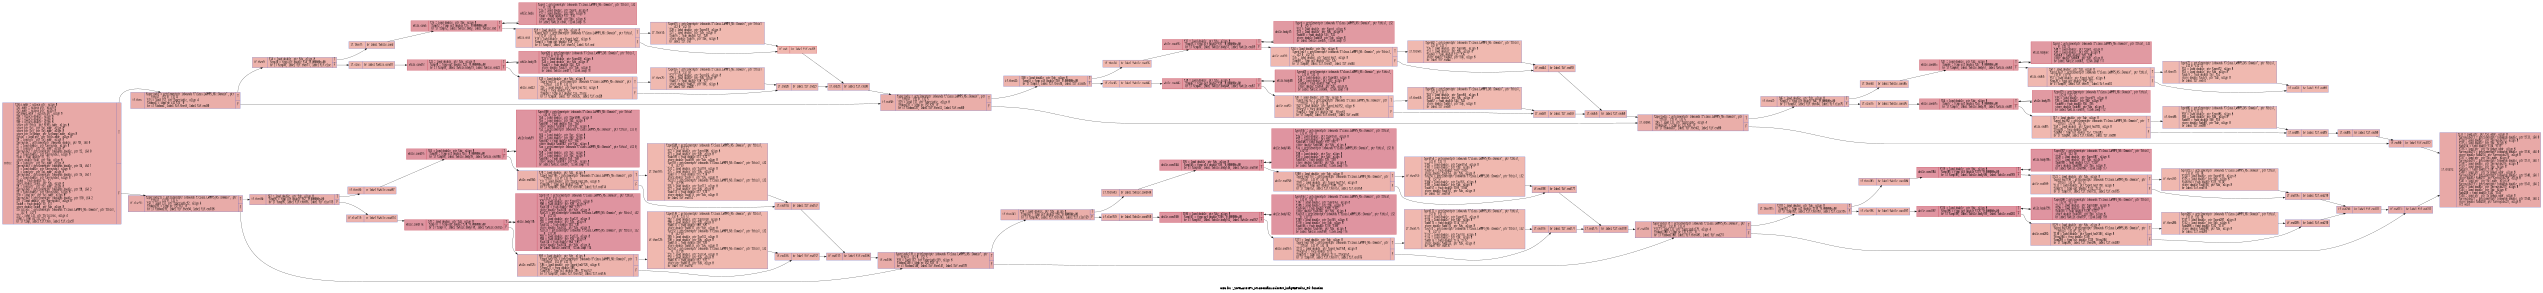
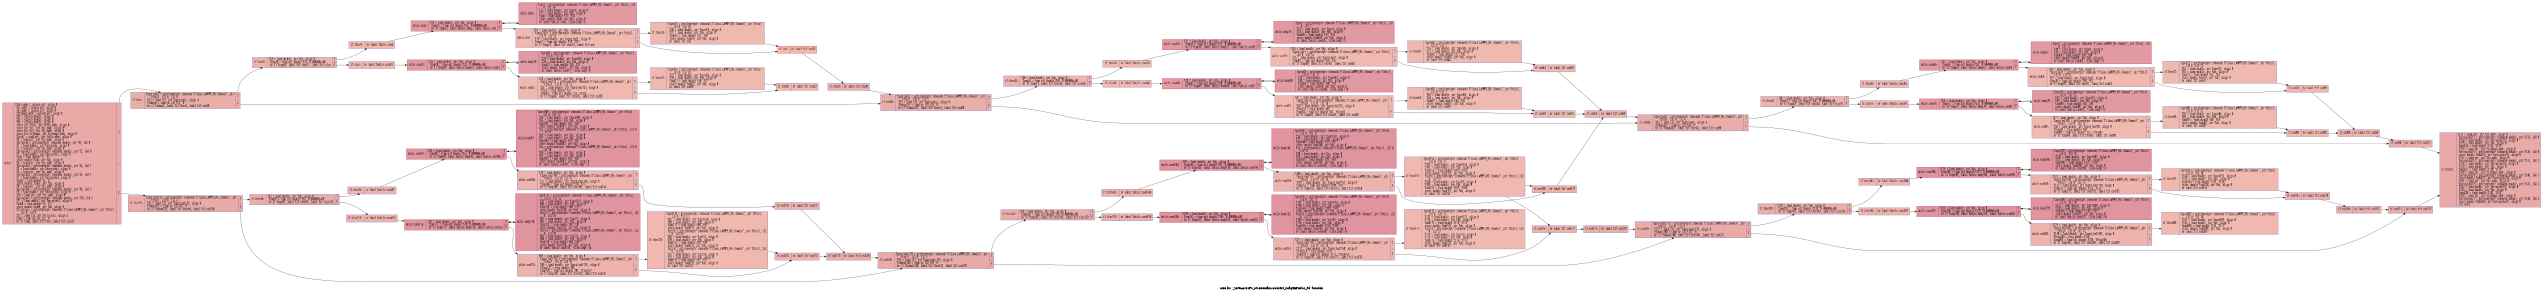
(822, 87) -> none
none -> (2332, 110)
(707, 172) -> none
(1579, 209) -> (1580, 152)
(2307, 223) -> none
(1528, 229) -> (1528, 209)
(690, 263) -> (692, 263)
